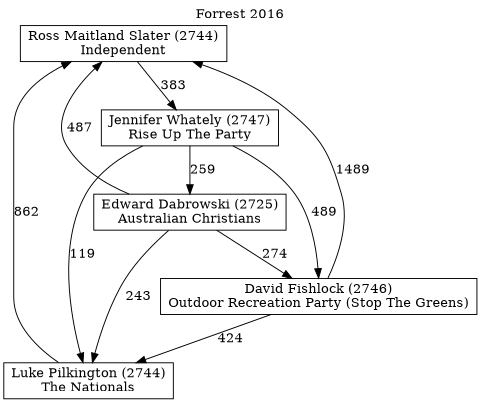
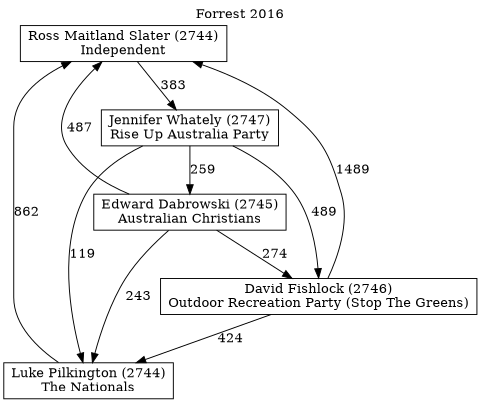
(190, 128) -> (190, 128)
(190, 212) -> (190, 212)
